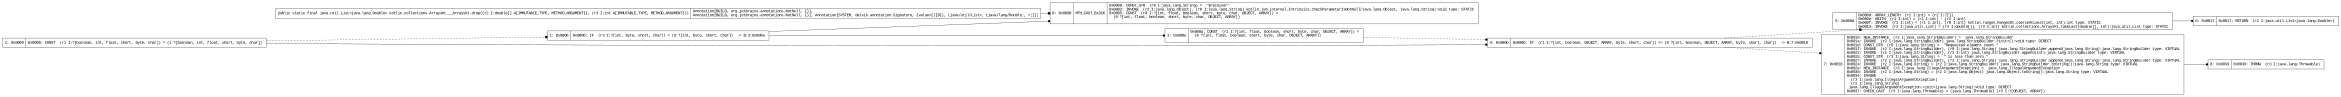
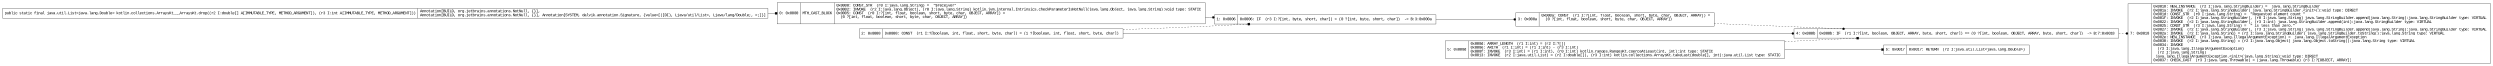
(2182, 21) -> (1833, 50)
(909, 26) -> (1209, 17)
(1792, 34) -> (1820, 40)
(2266, 64) -> none
